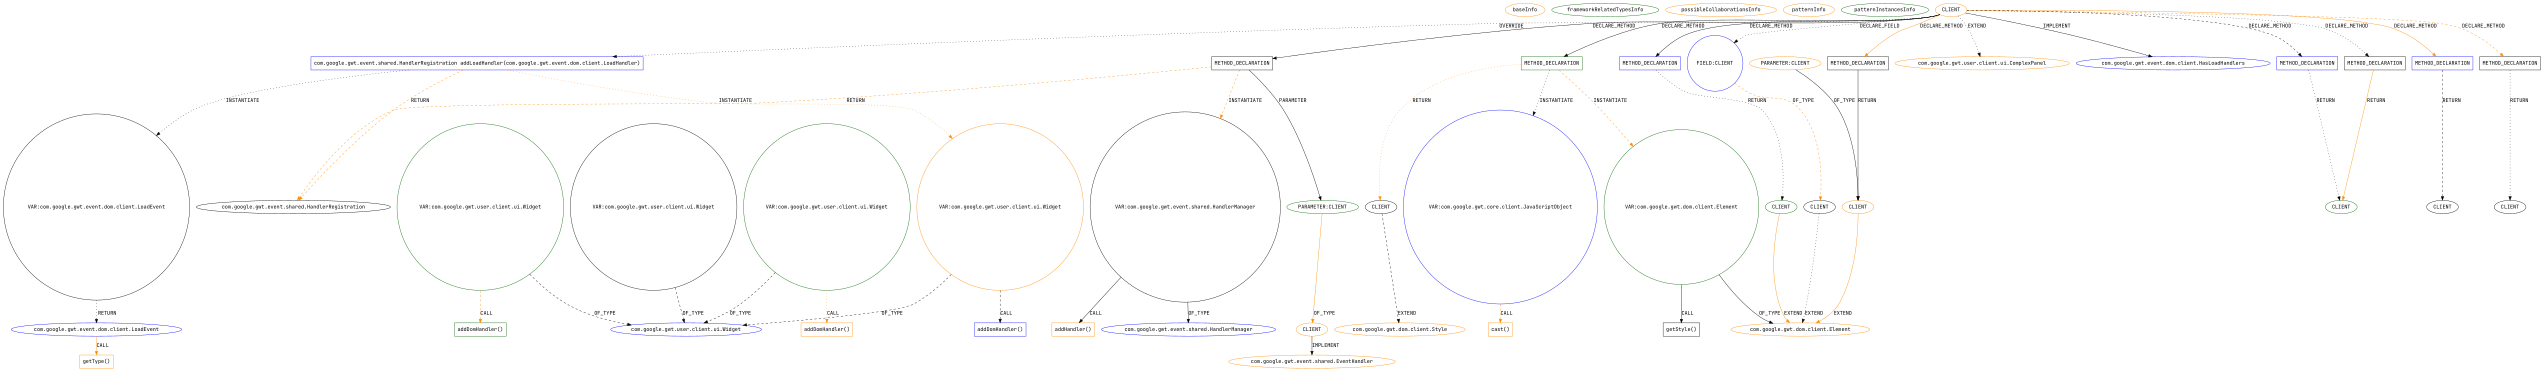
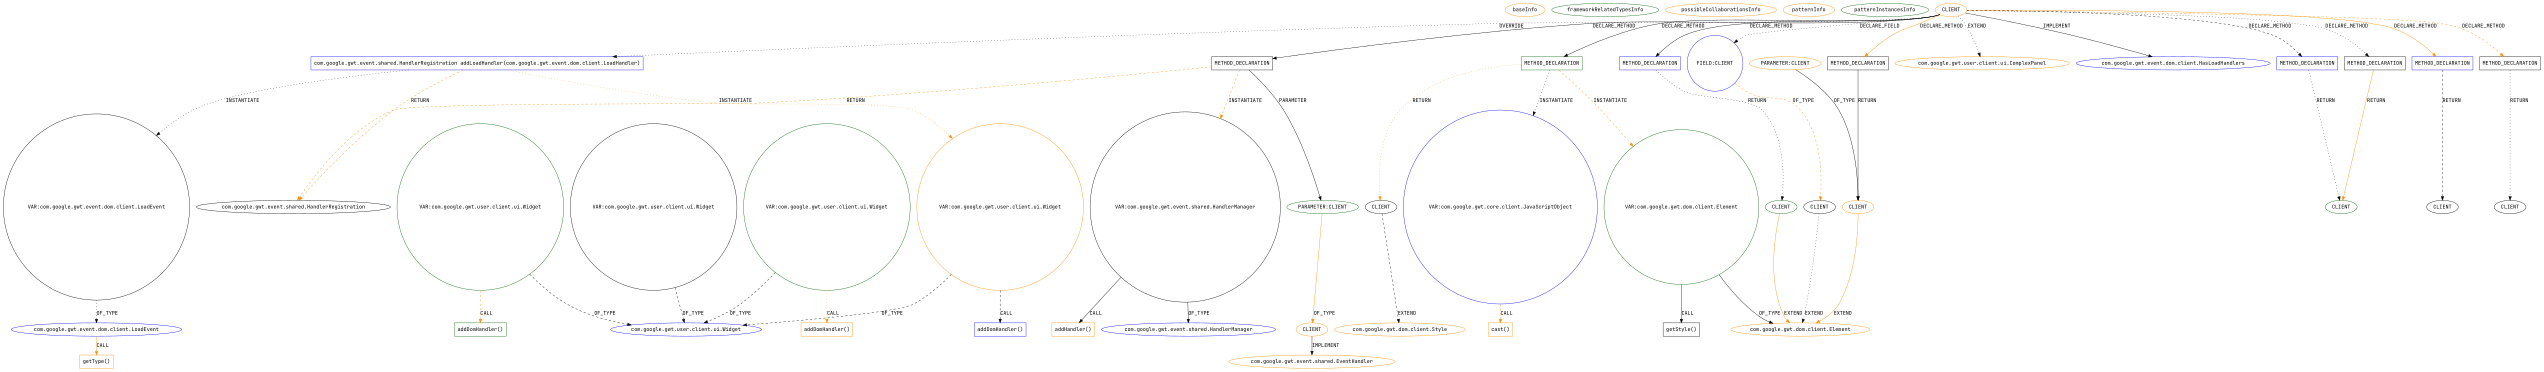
(107, 313) -> (107, 313)
